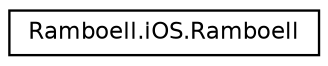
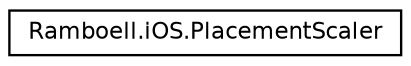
(164, 33) -> (205, 33)
